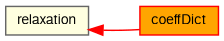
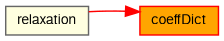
(122, 30) -> (107, 11)
